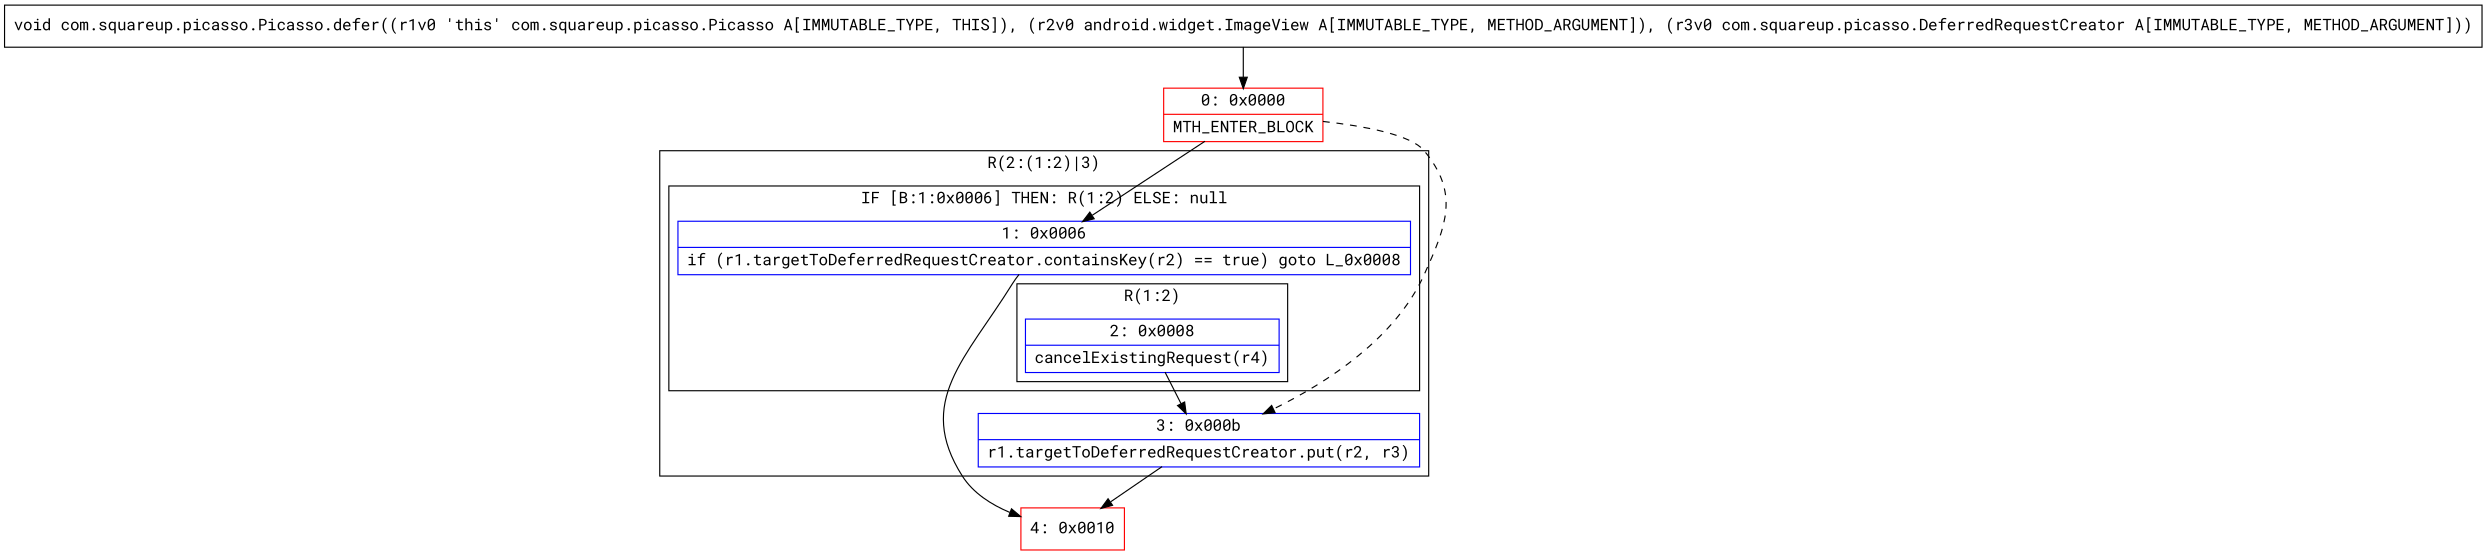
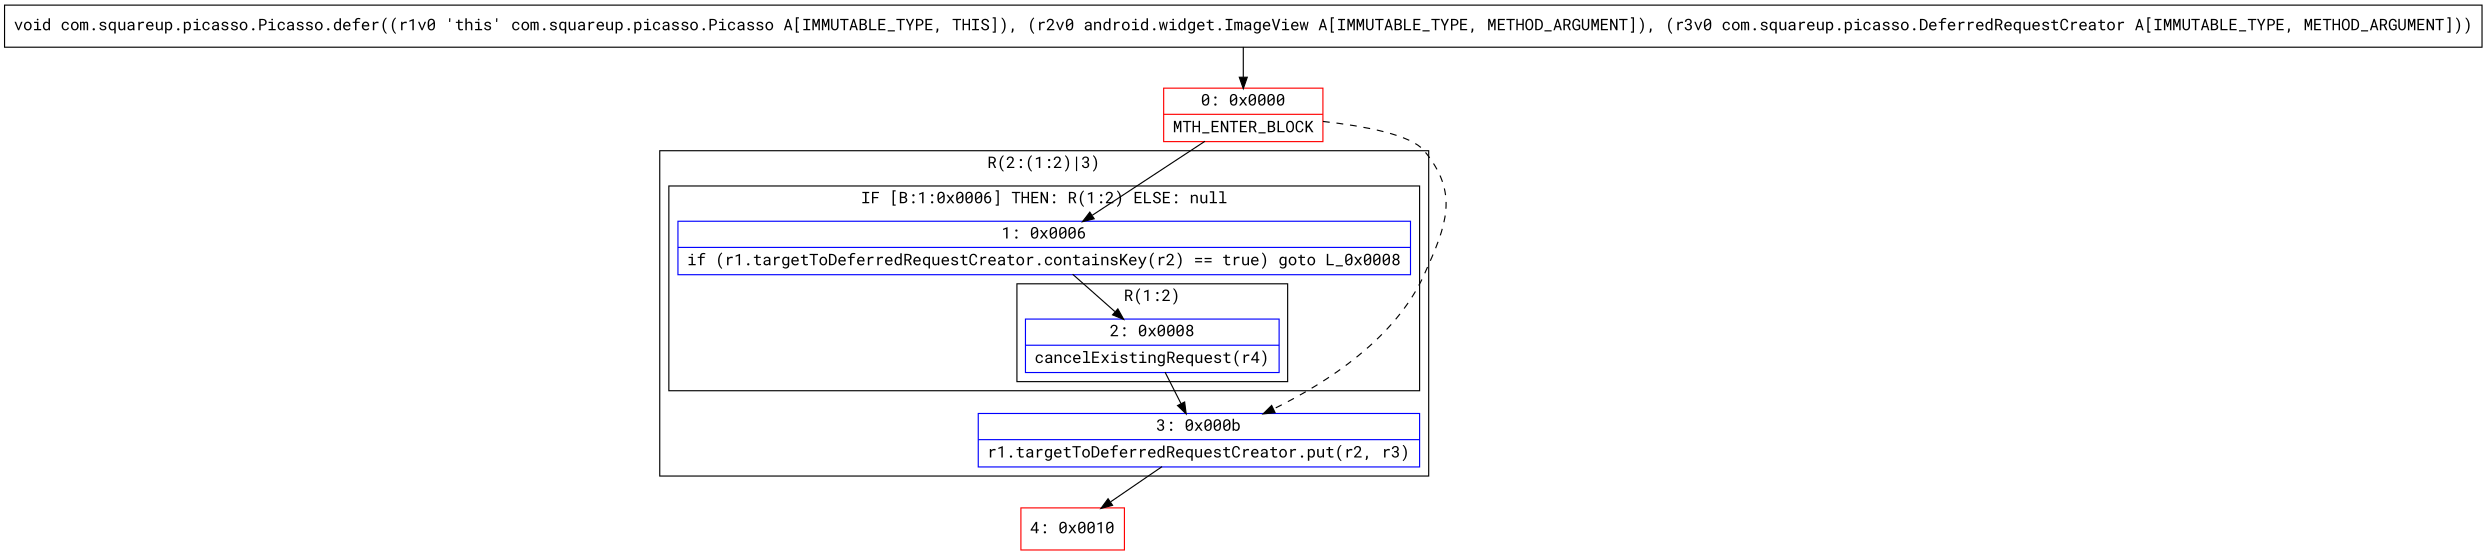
(945, 404) -> (1094, 293)
